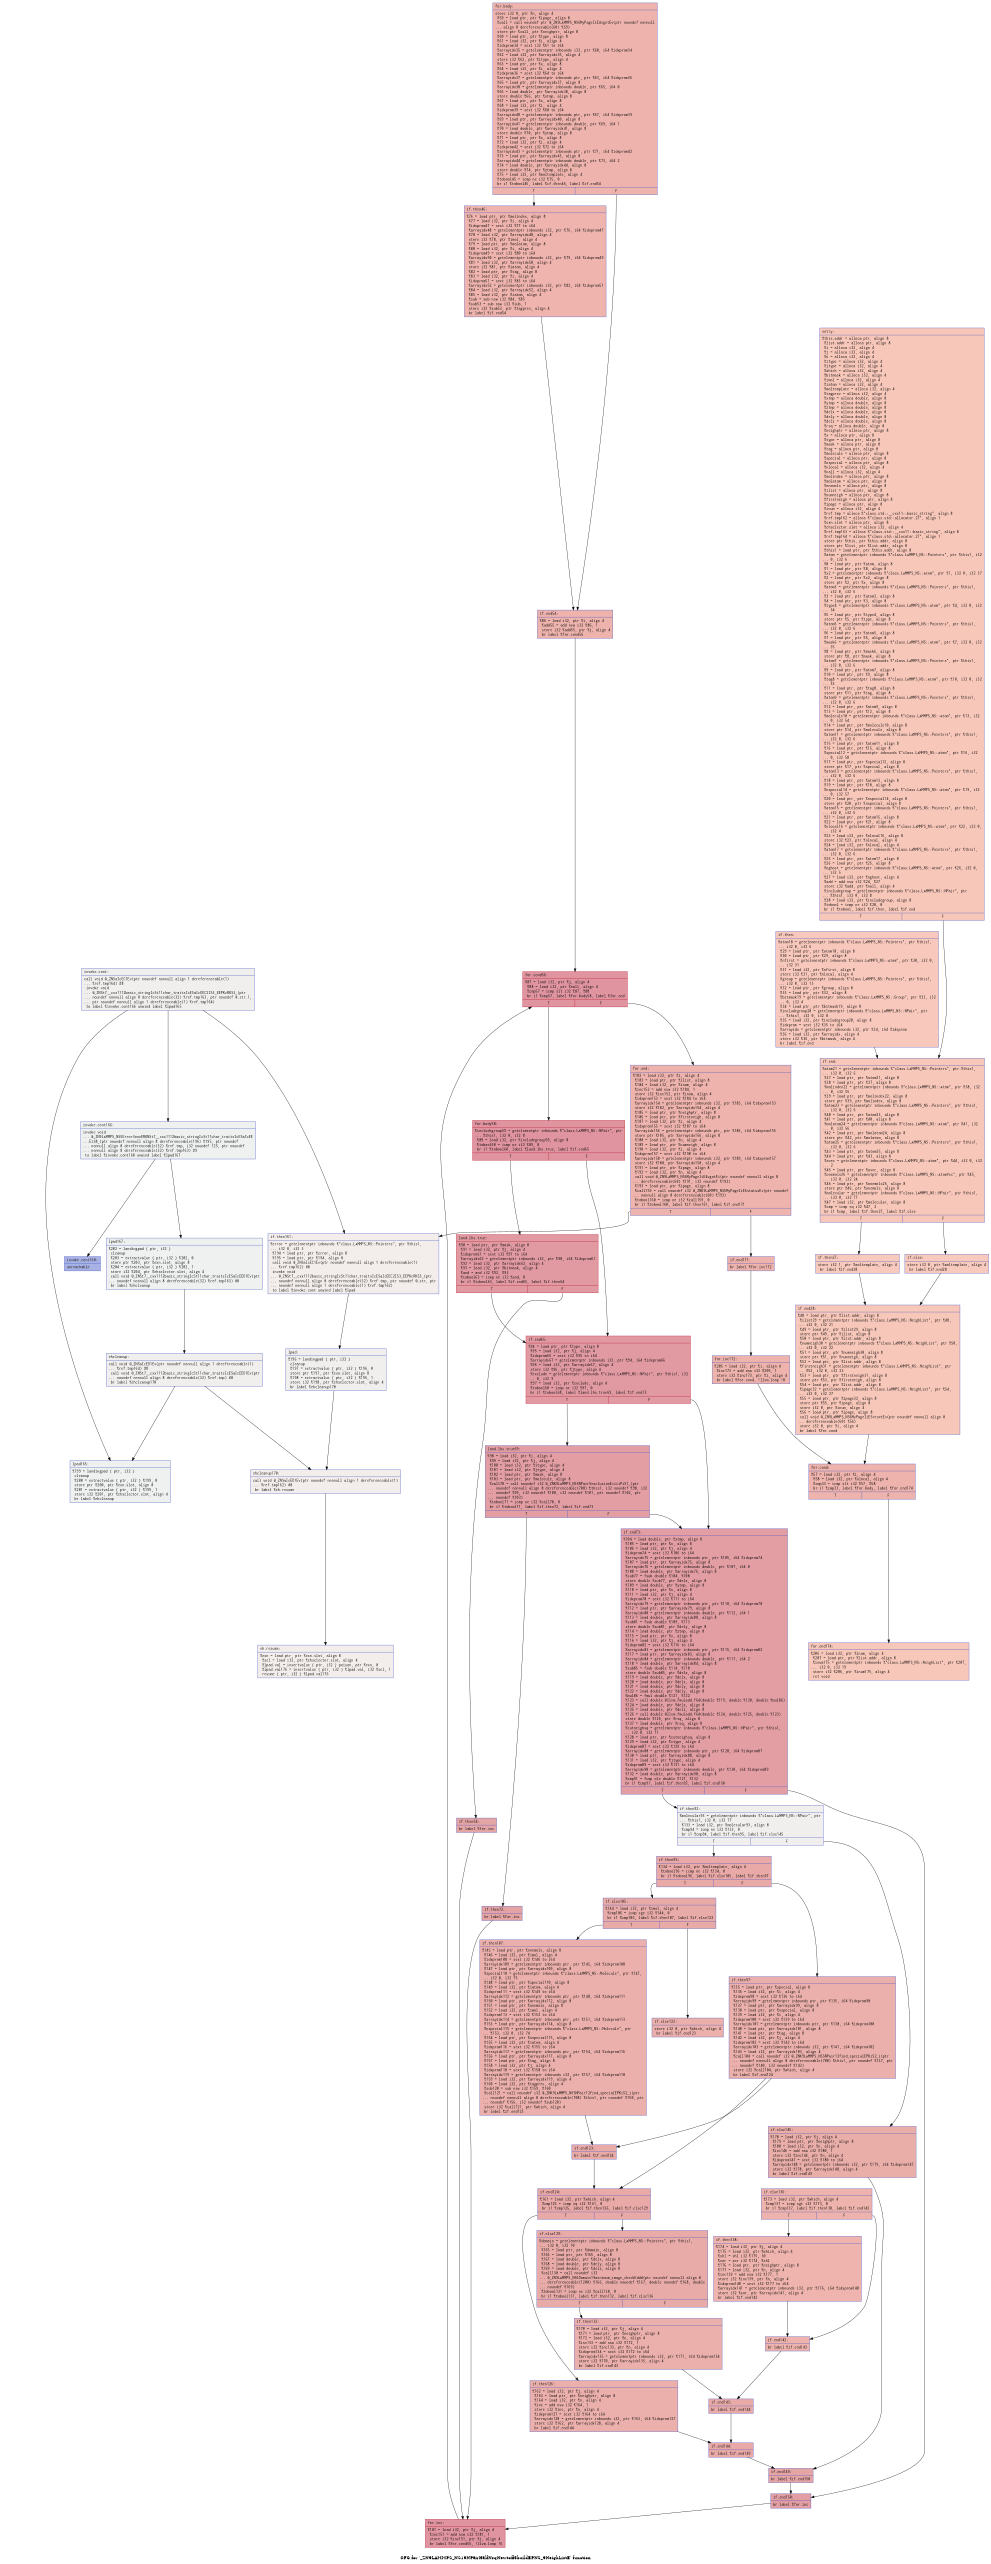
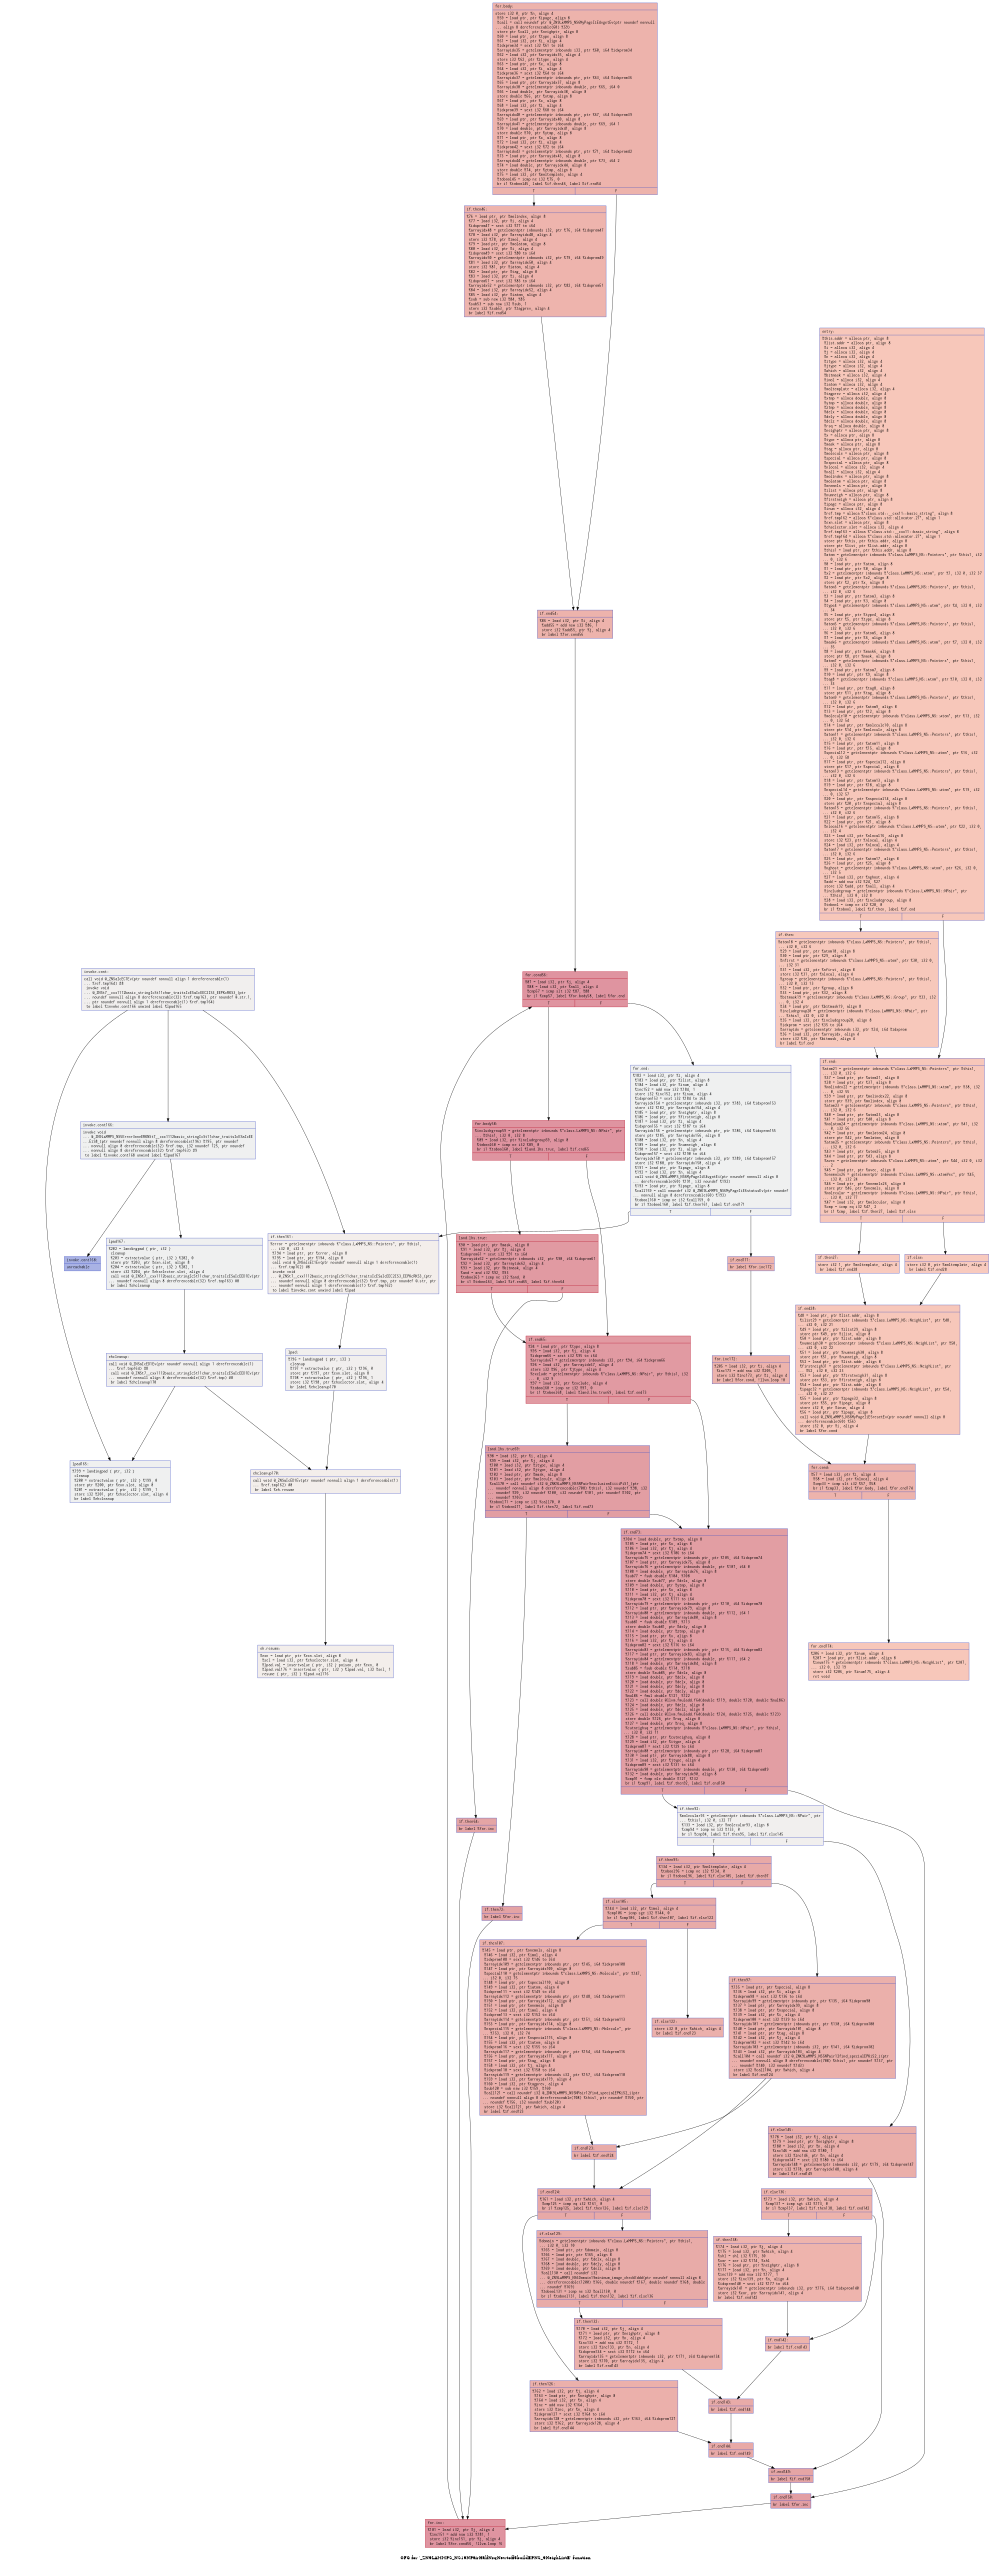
none -> (861, 924)
(711, 1140) -> (711, 1140)
